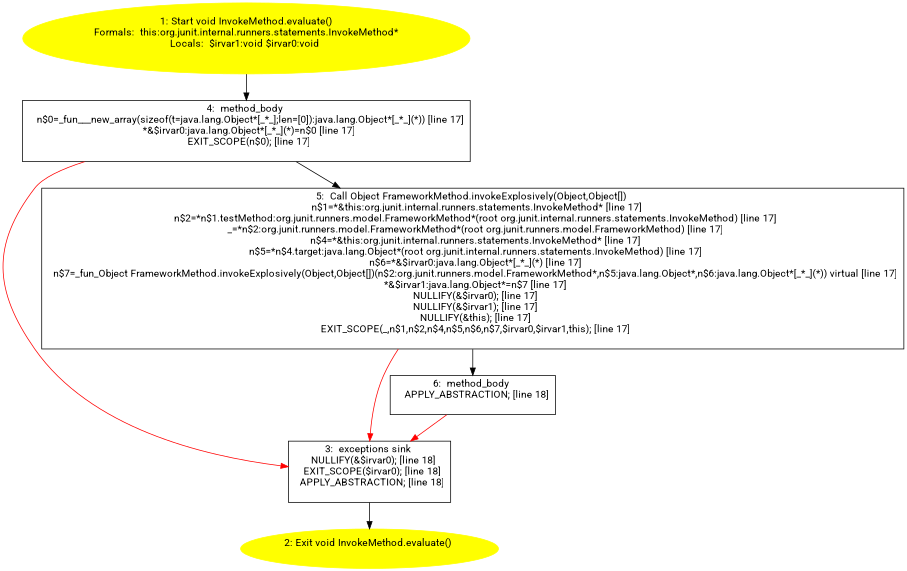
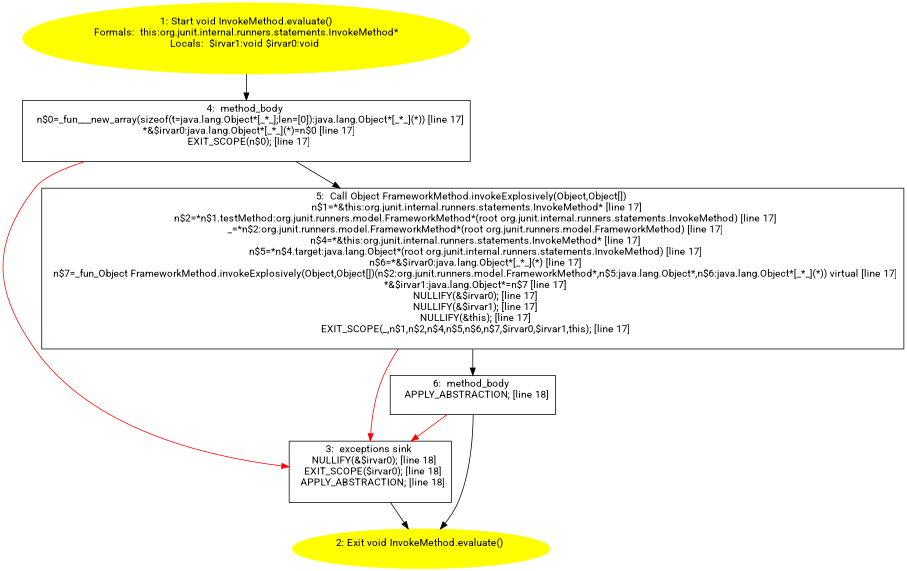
none -> (467, 471)
